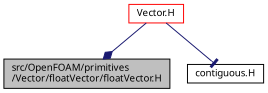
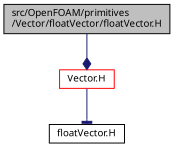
(129, 37) -> (87, 46)
(226, 74) -> (87, 134)
